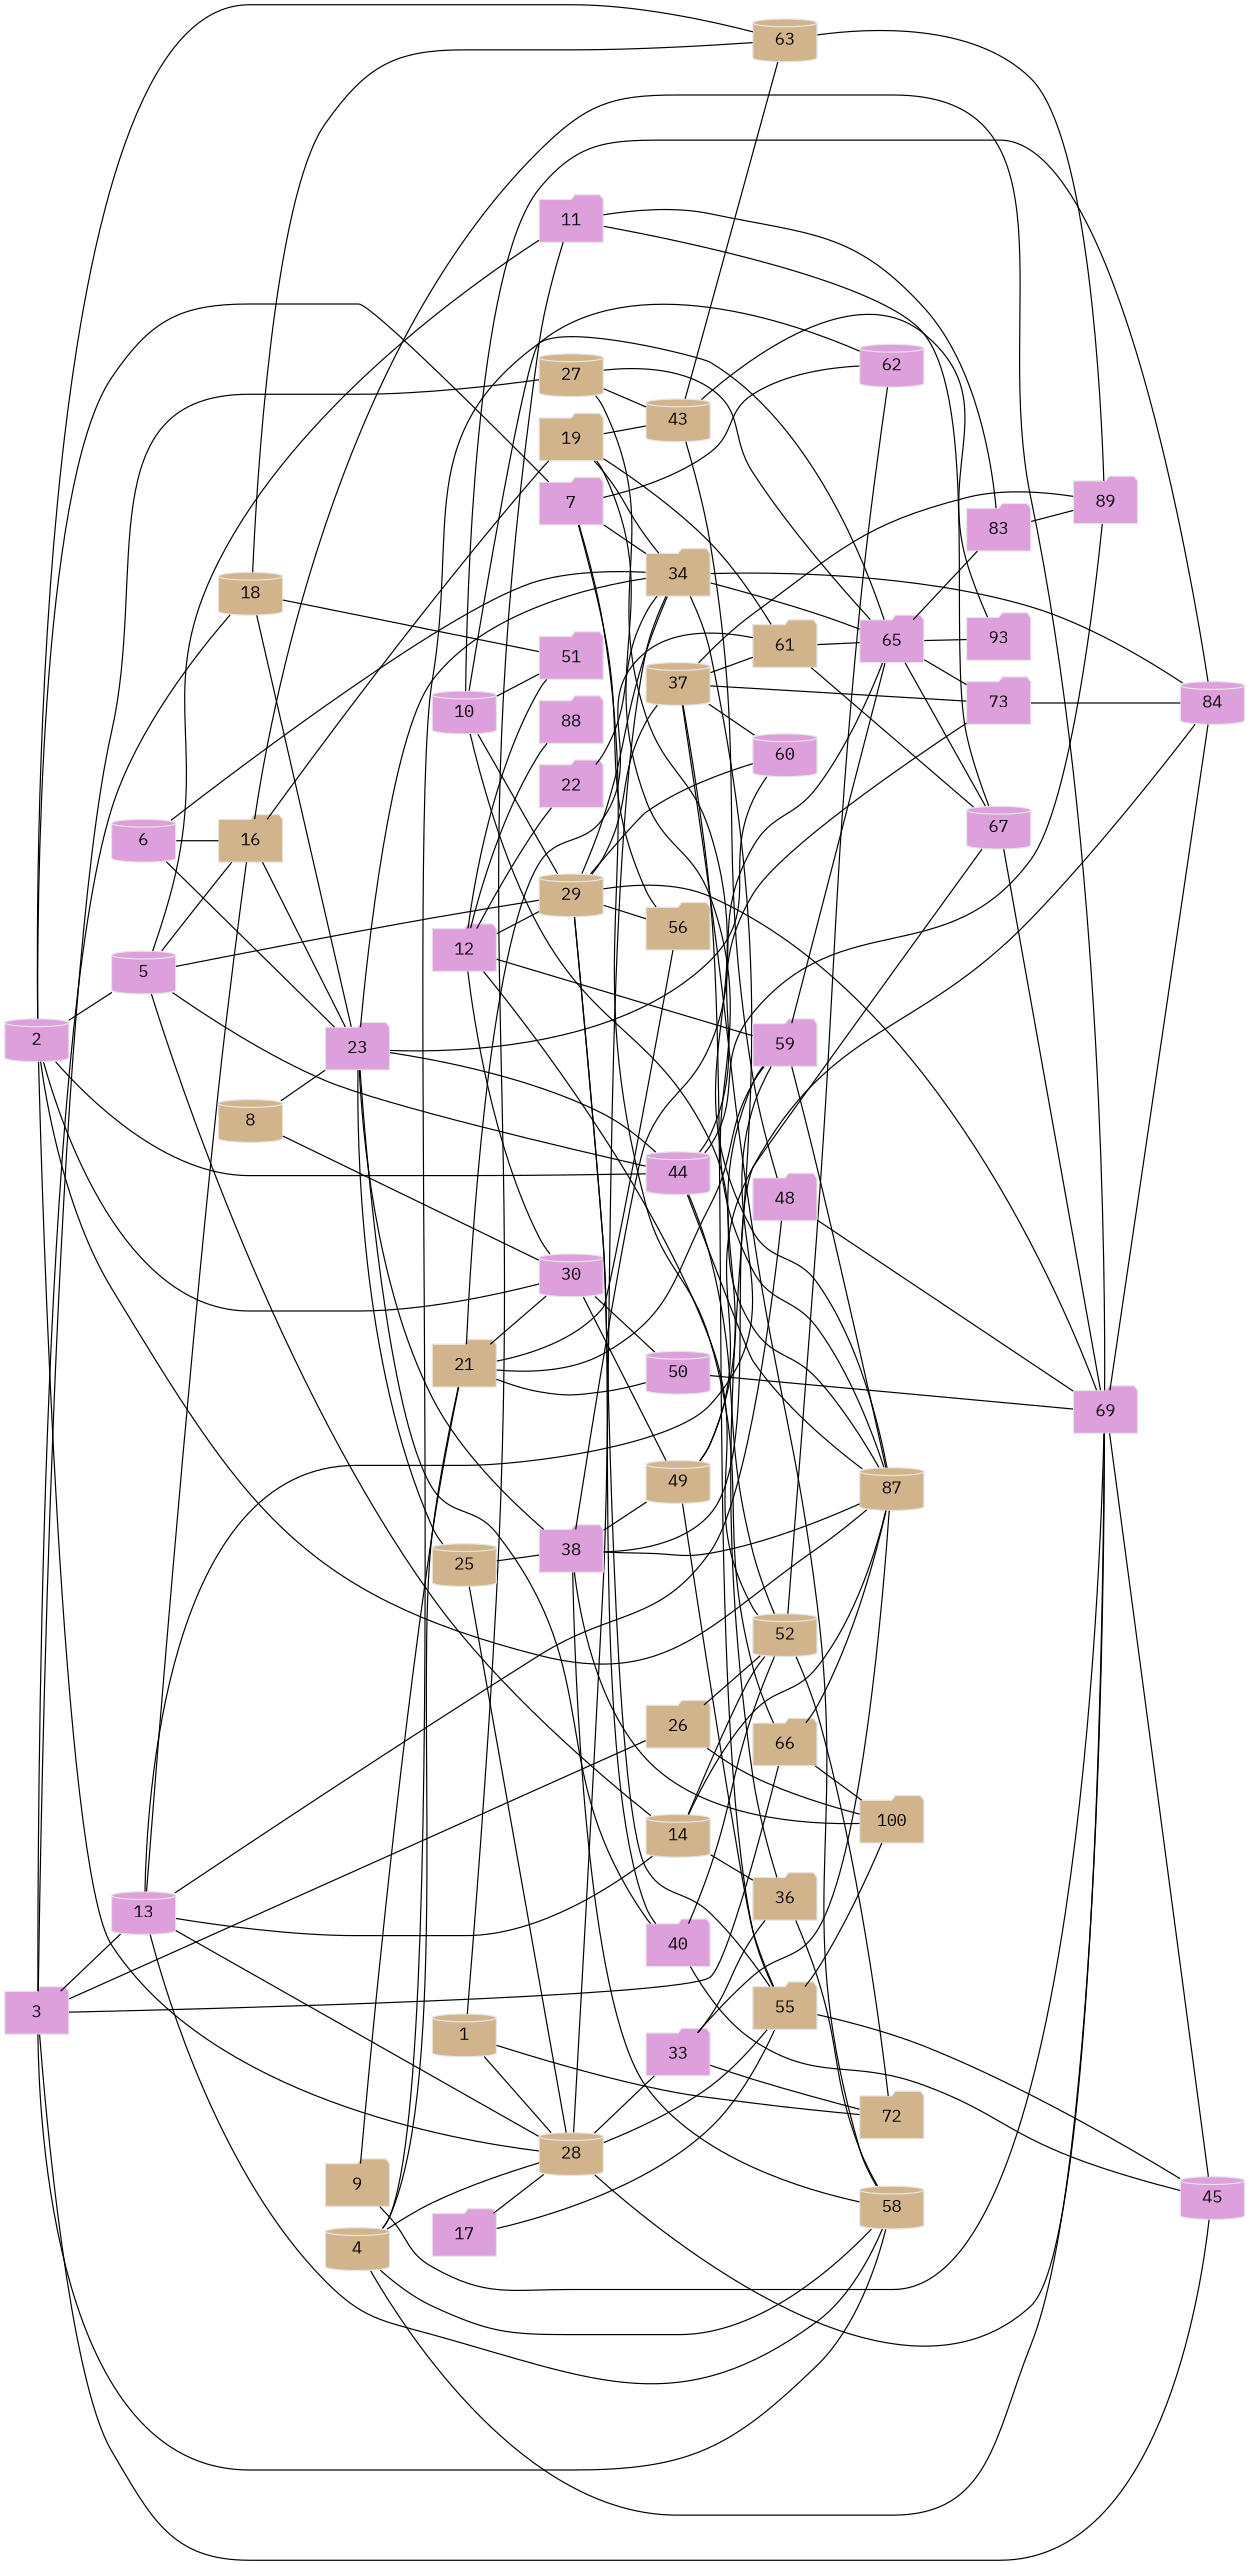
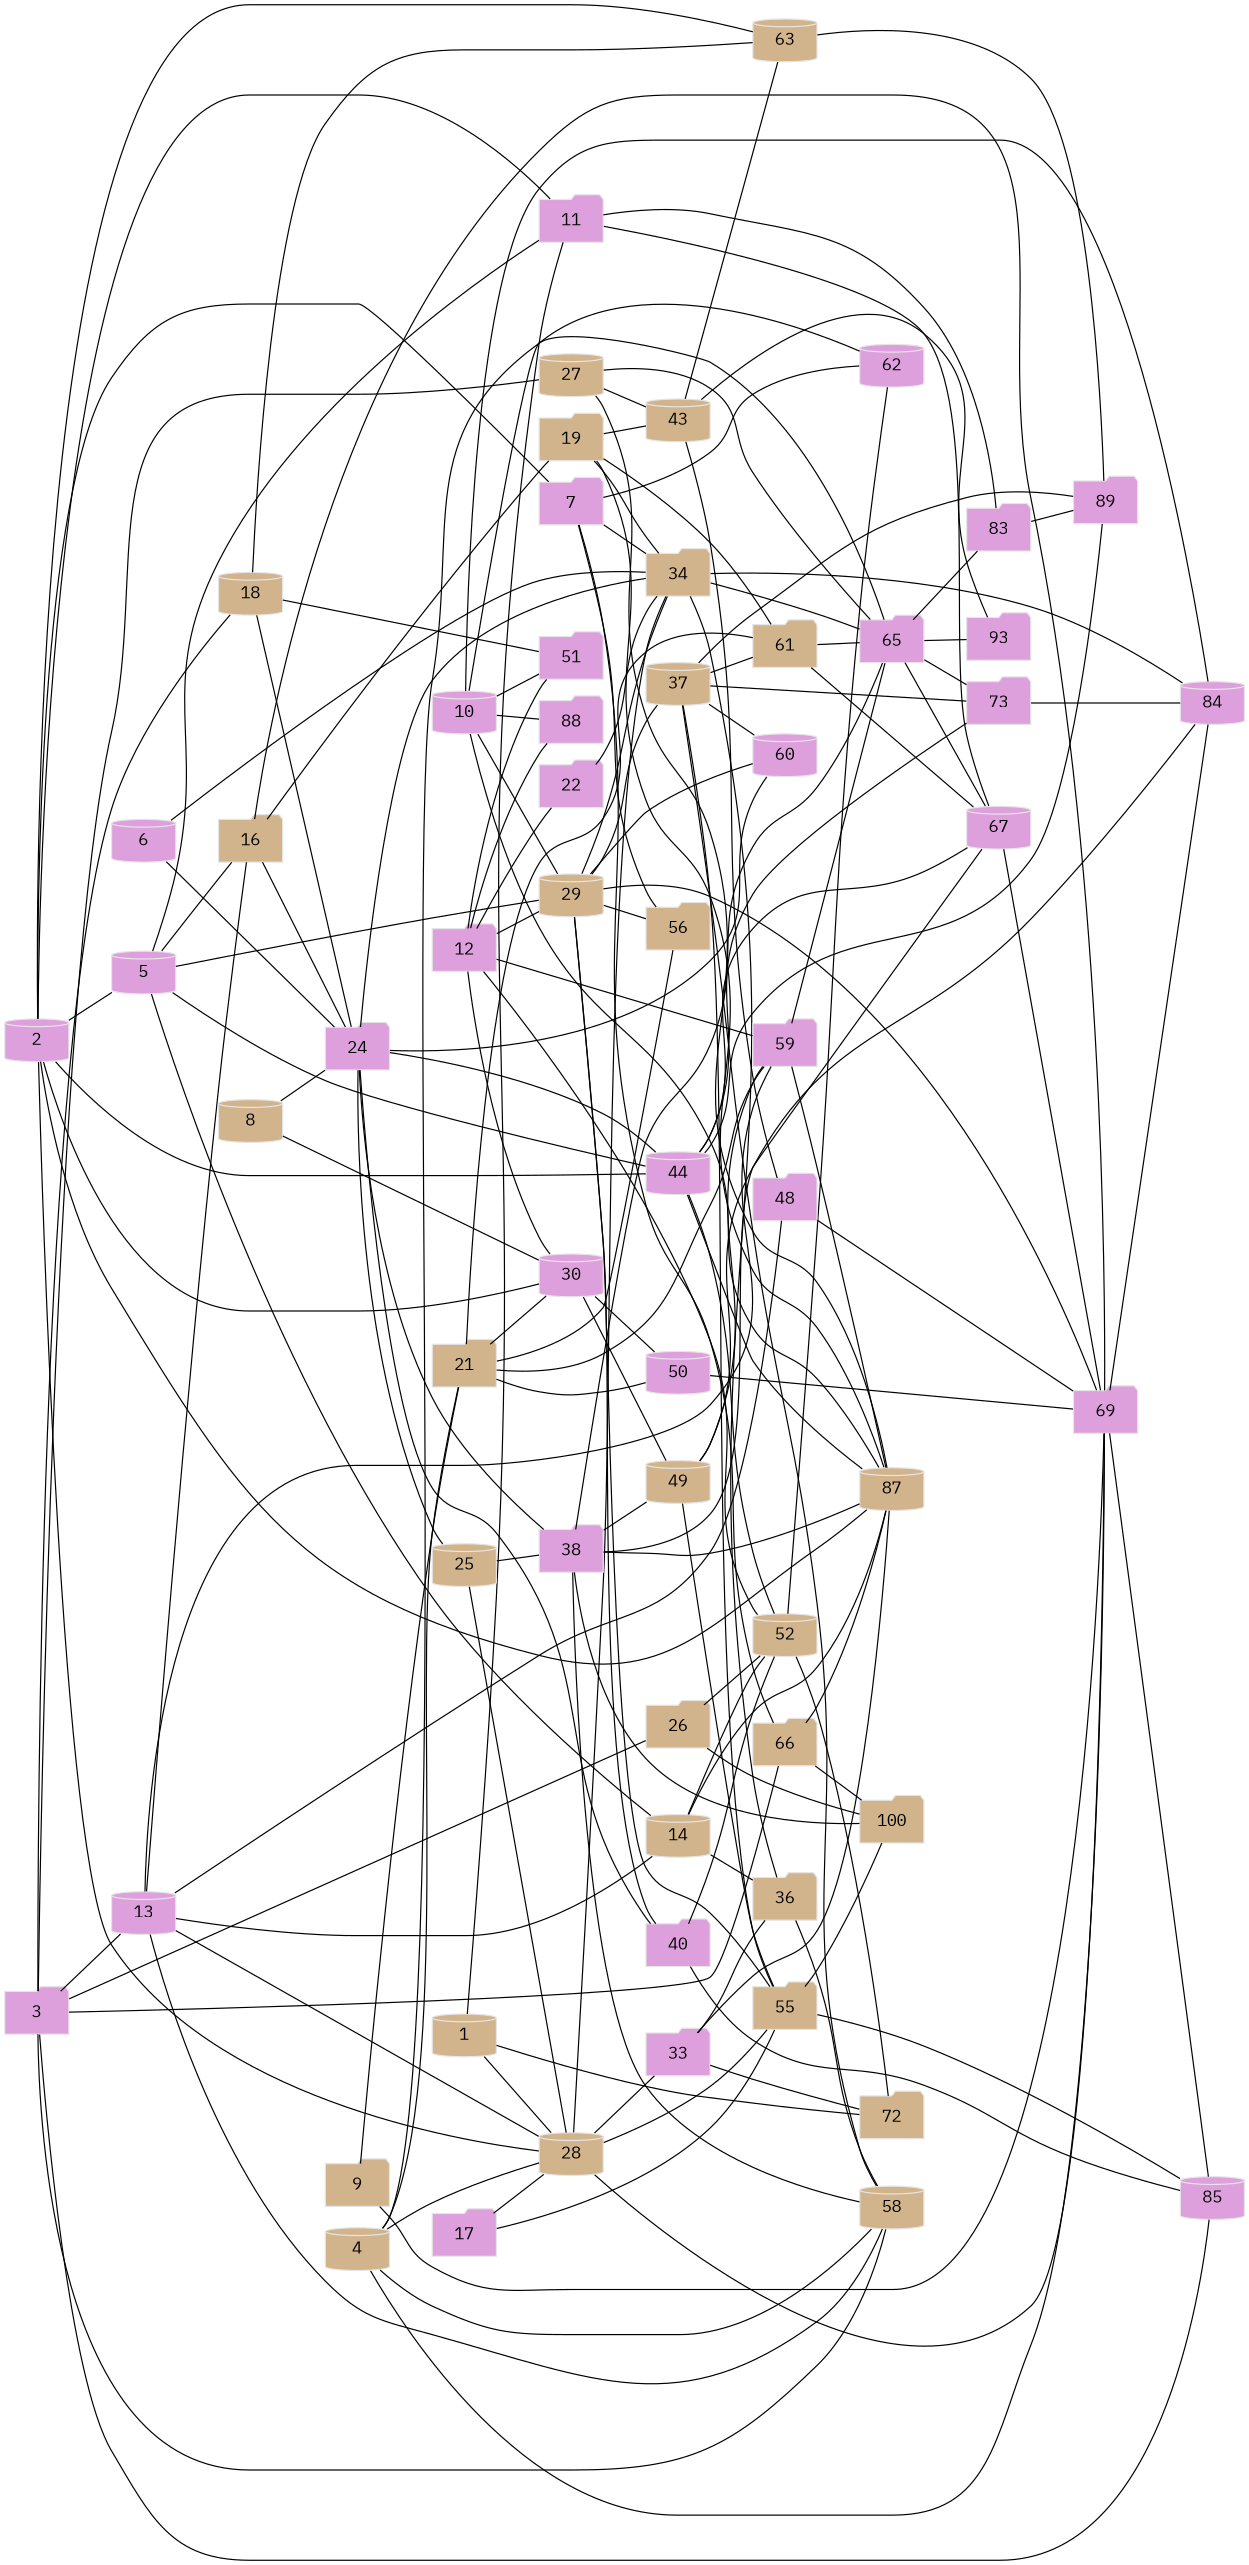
none -> (94, 363)
none -> (517, 717)
(197, 841) -> none
none -> (769, 913)
(357, 1049) -> (357, 1049)
(1212, 2198) -> (1212, 2198)
